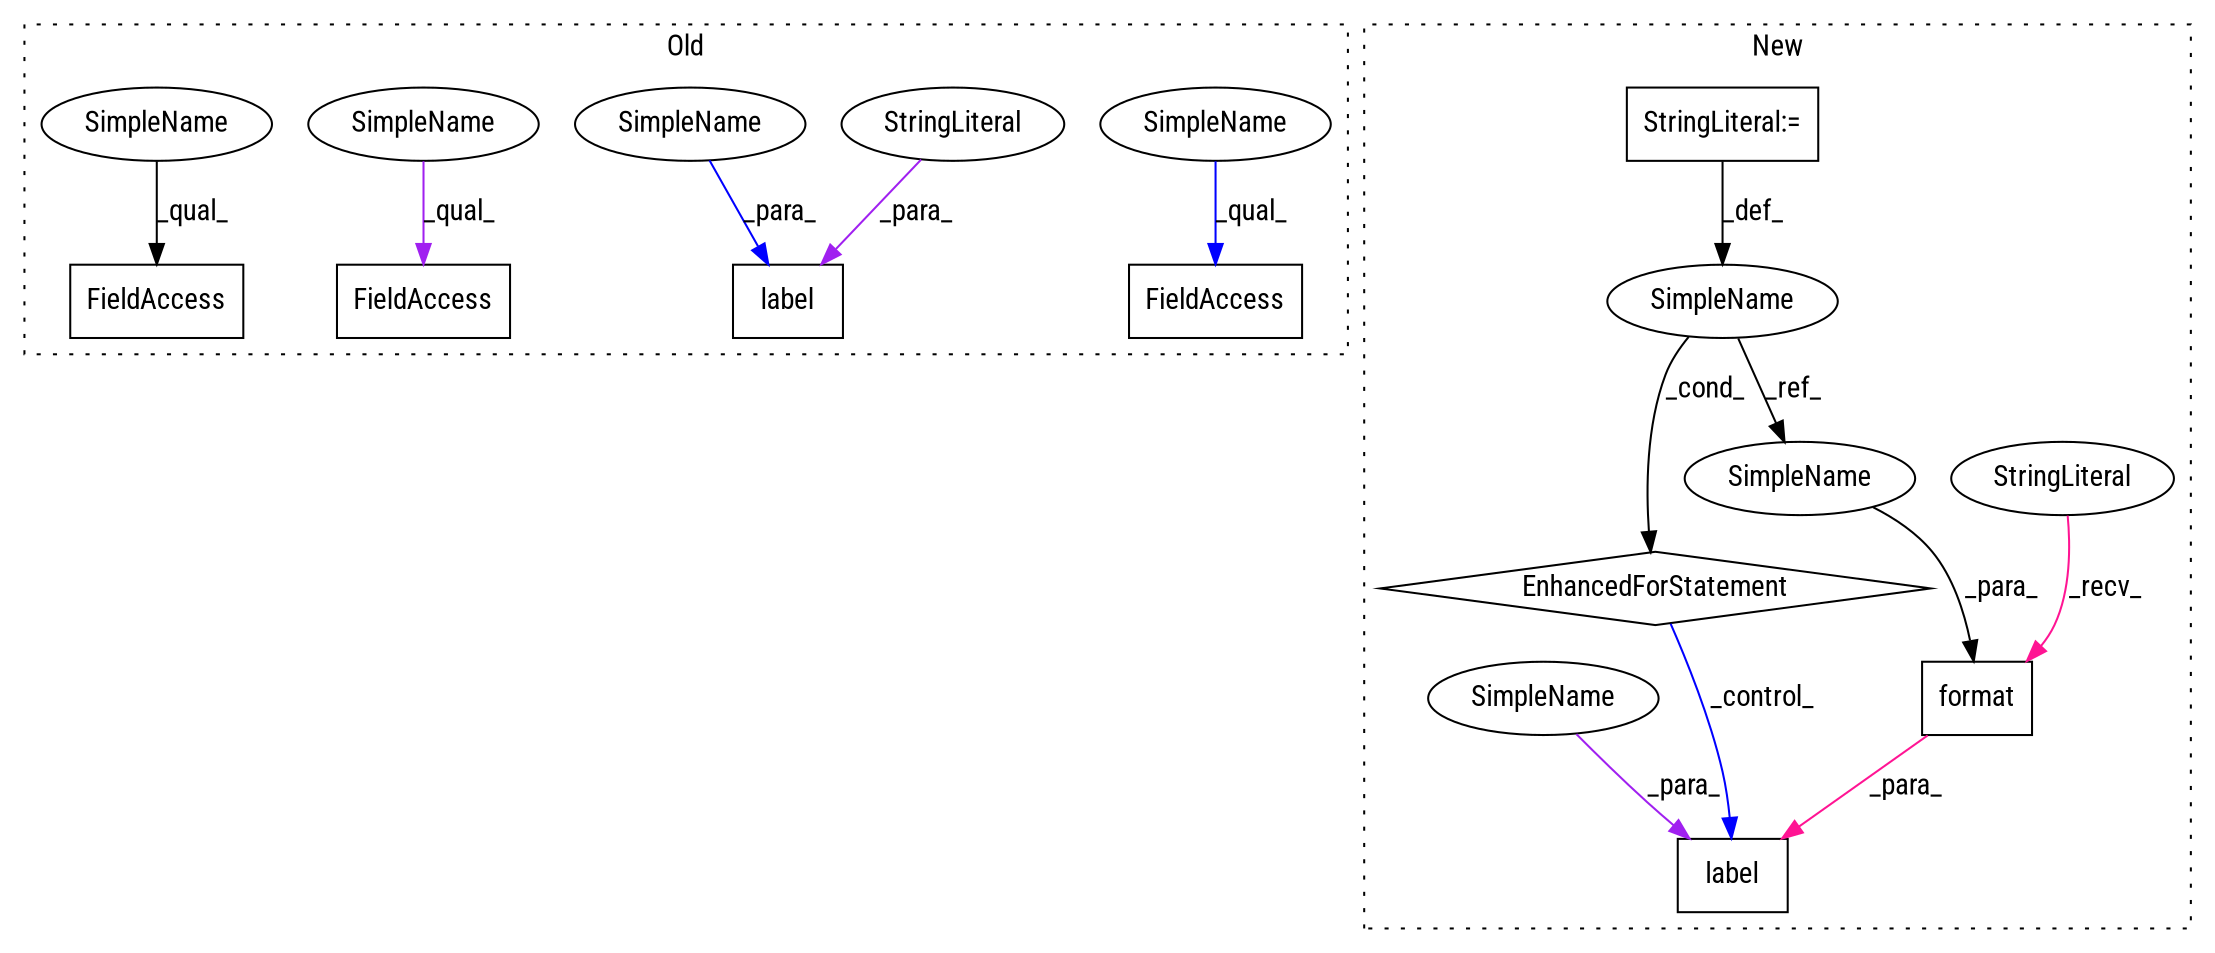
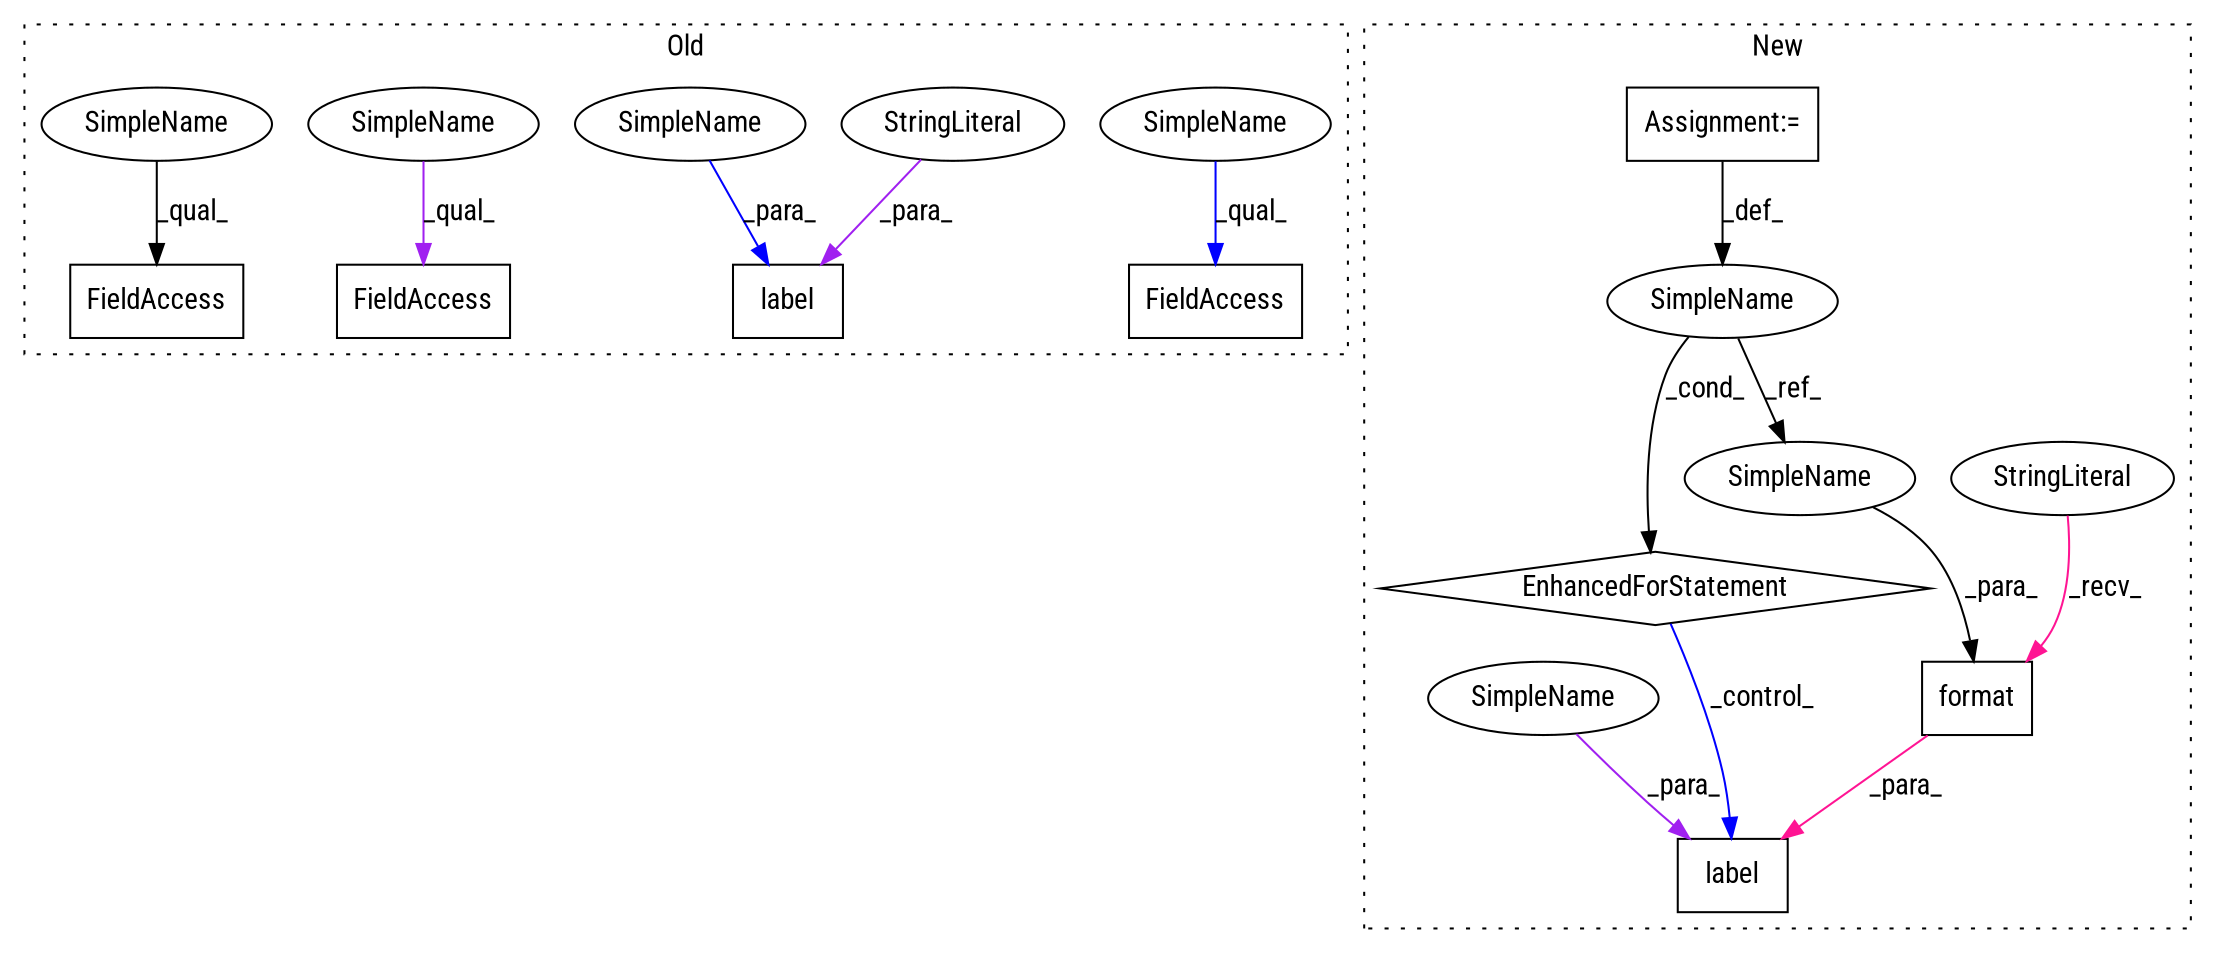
(1723, 124) -> (1723, 124)
